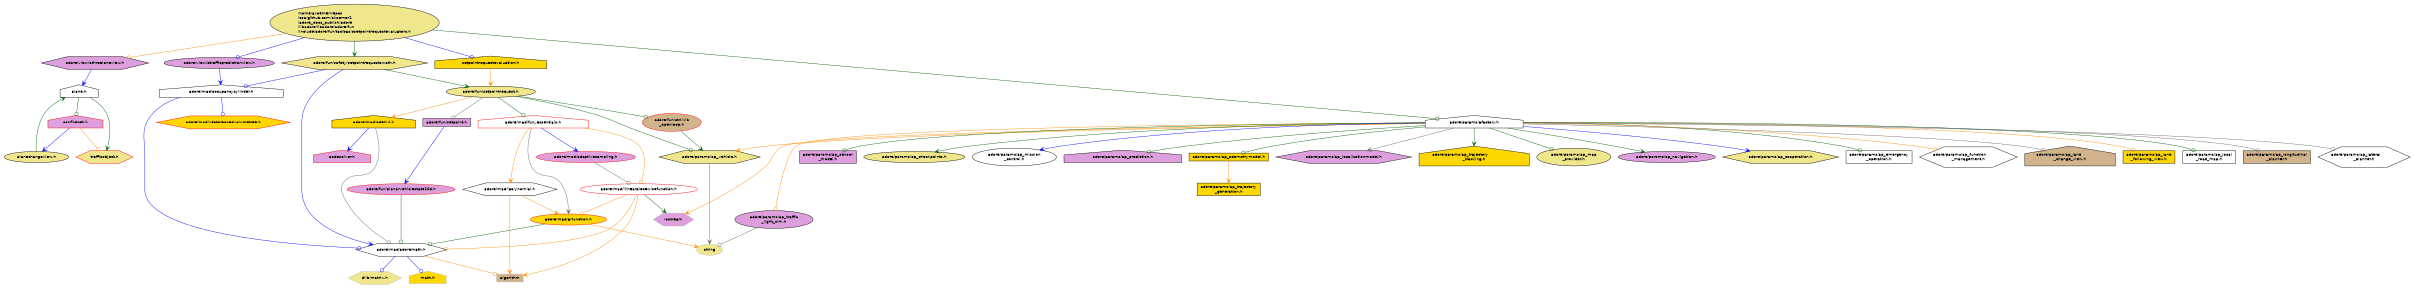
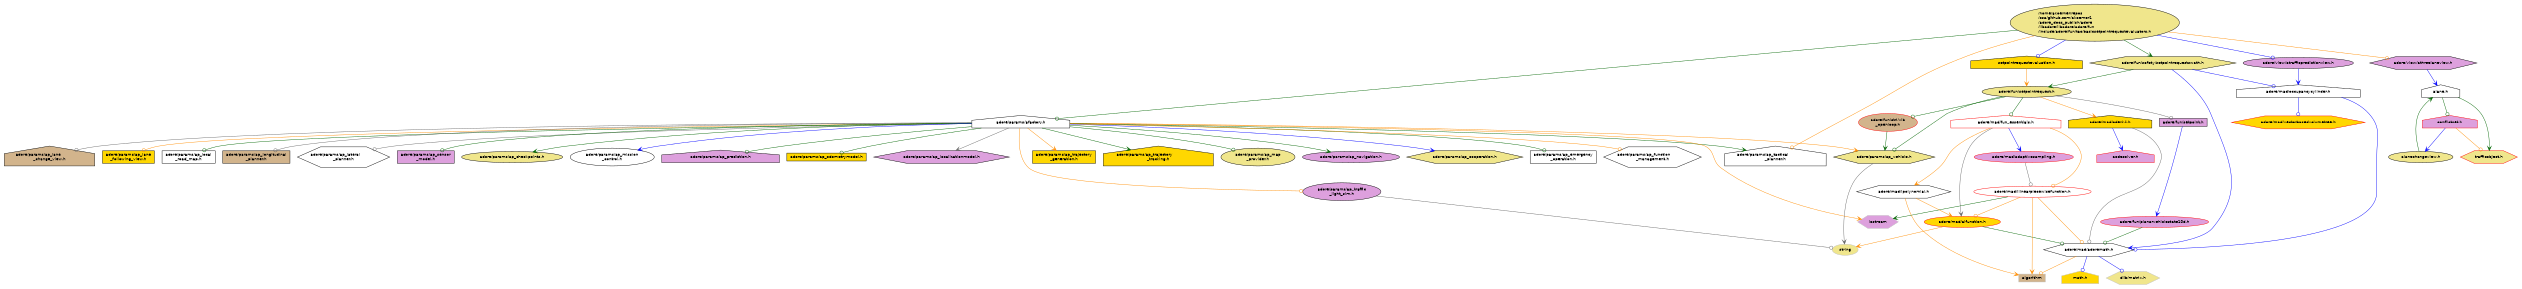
none -> (1775, 157)
(1229, 170) -> (1040, 138)
